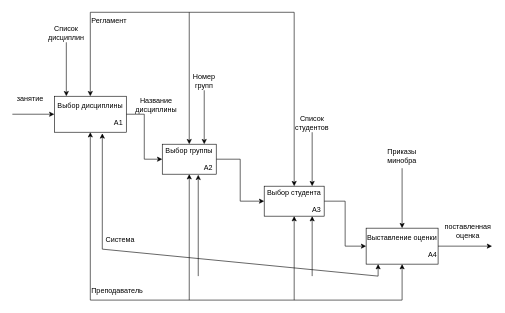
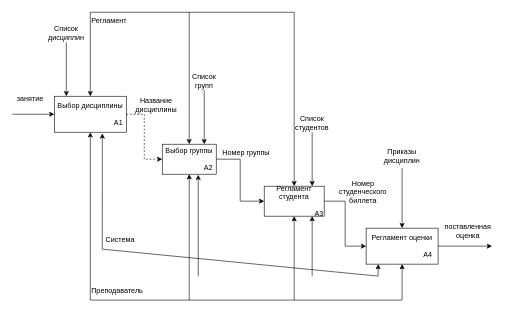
(204, 81) -> (204, 81)
(144, 134) -> (144, 134)
none -> (246, 153)
(402, 156) -> (402, 156)
none -> (363, 192)
(294, 201) -> (294, 201)
(402, 246) -> (402, 246)
